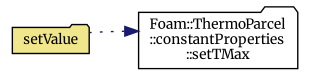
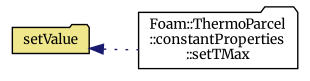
(107, 32) -> (121, 50)
